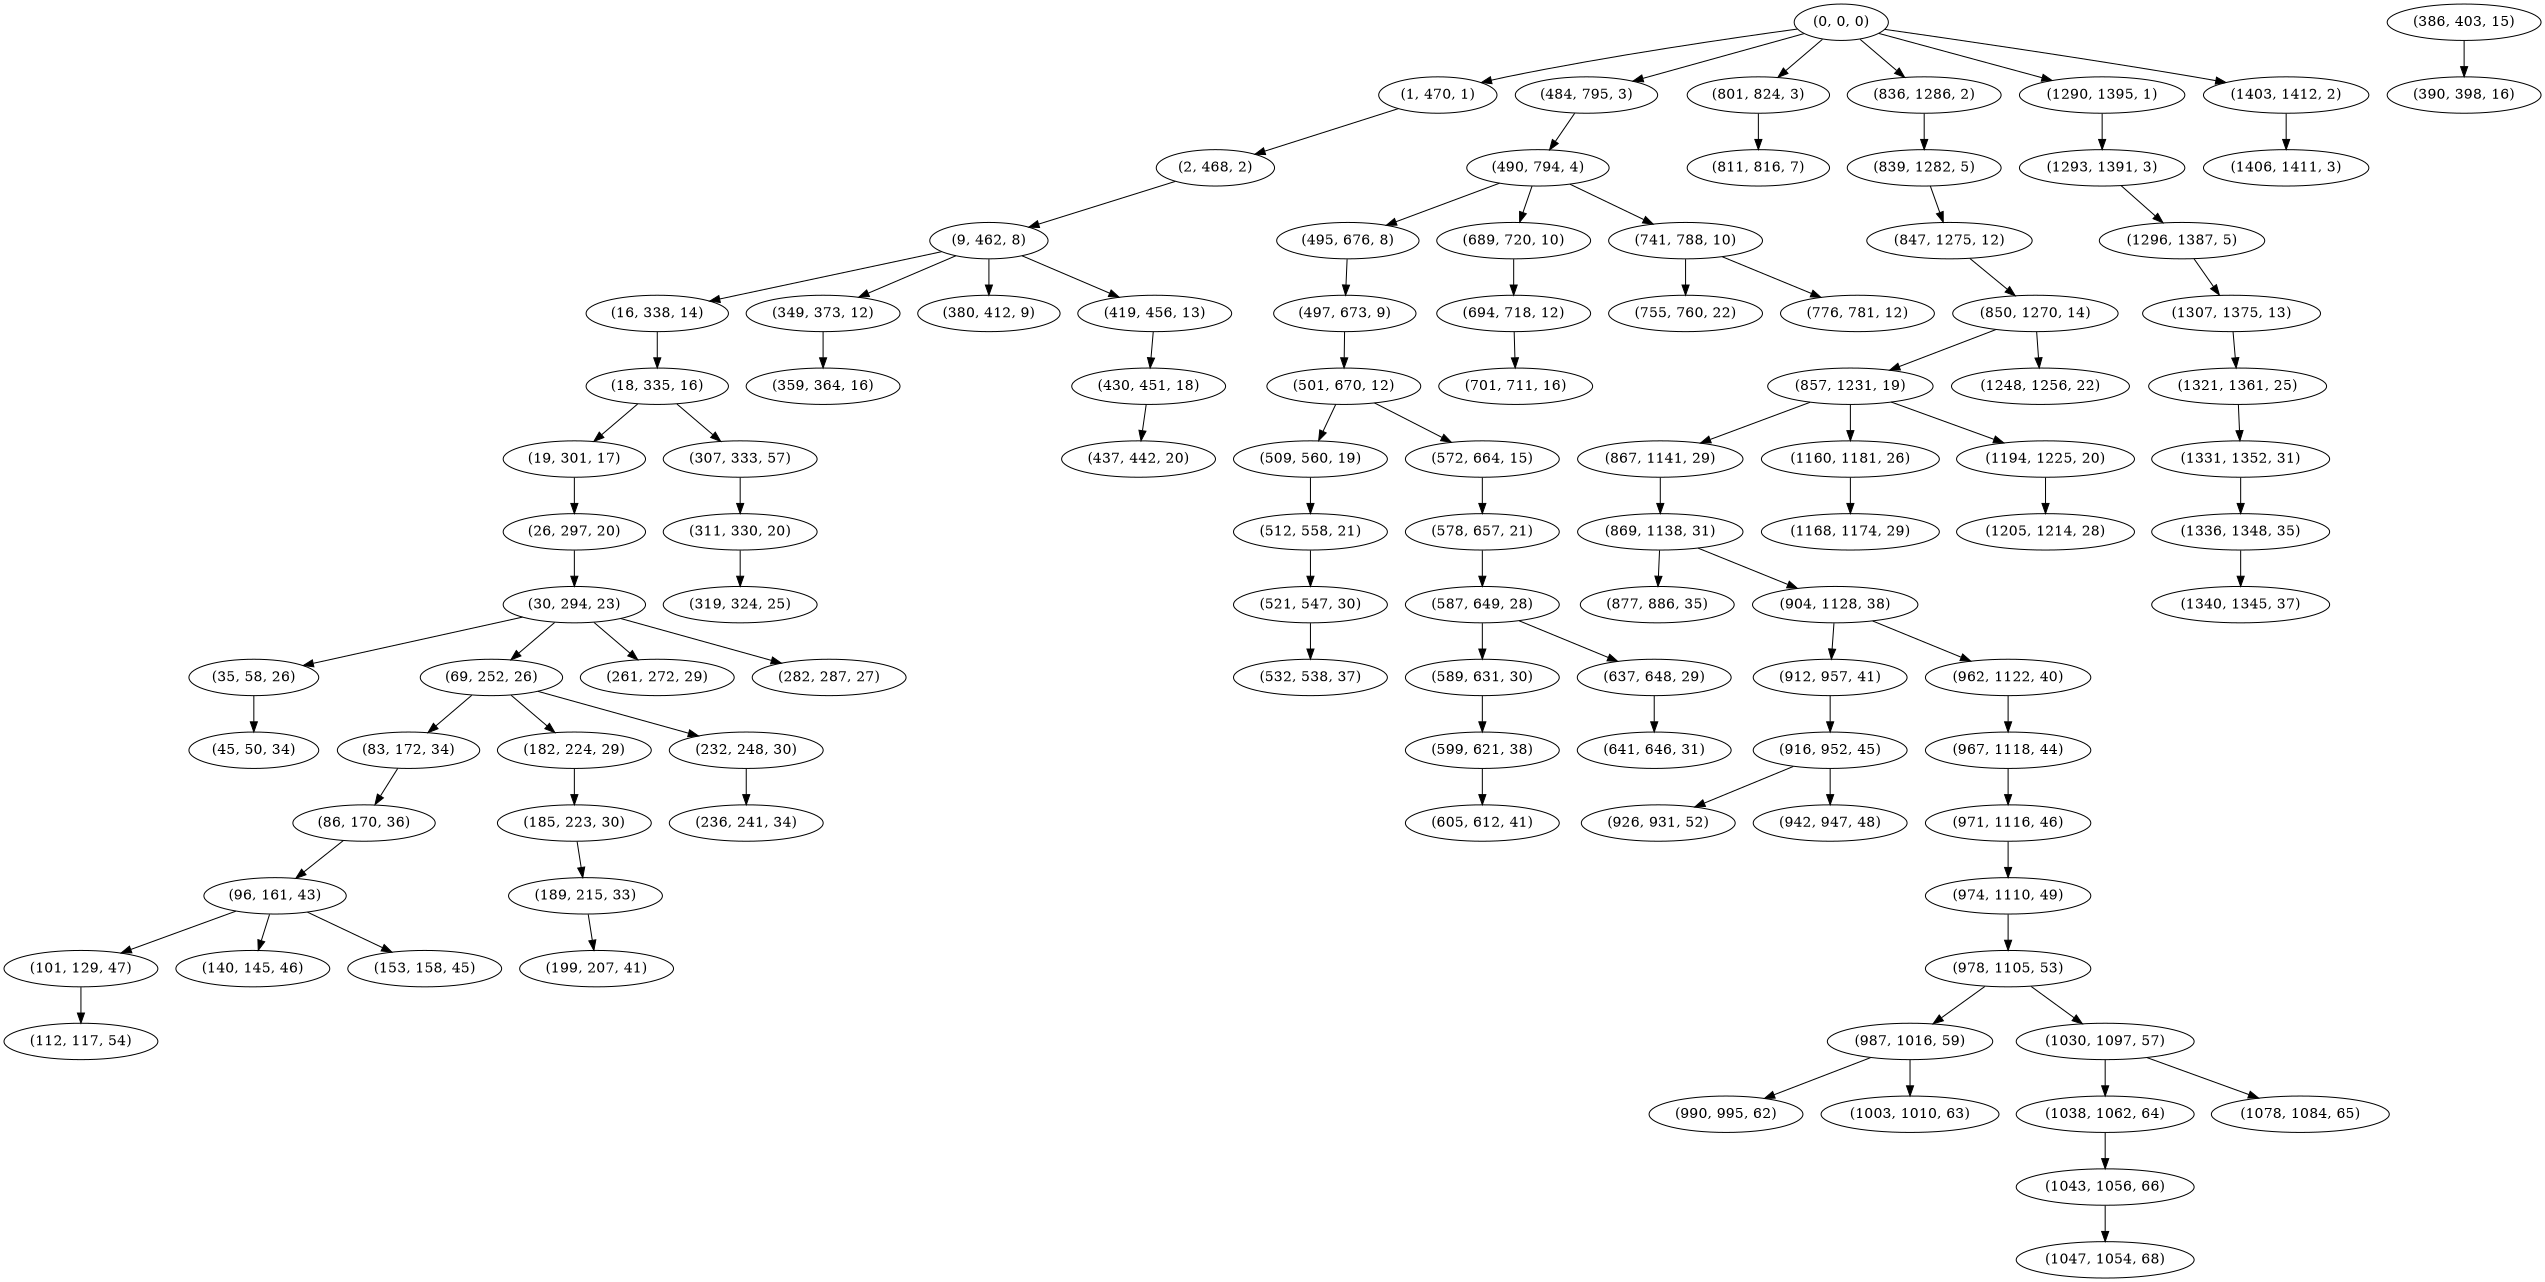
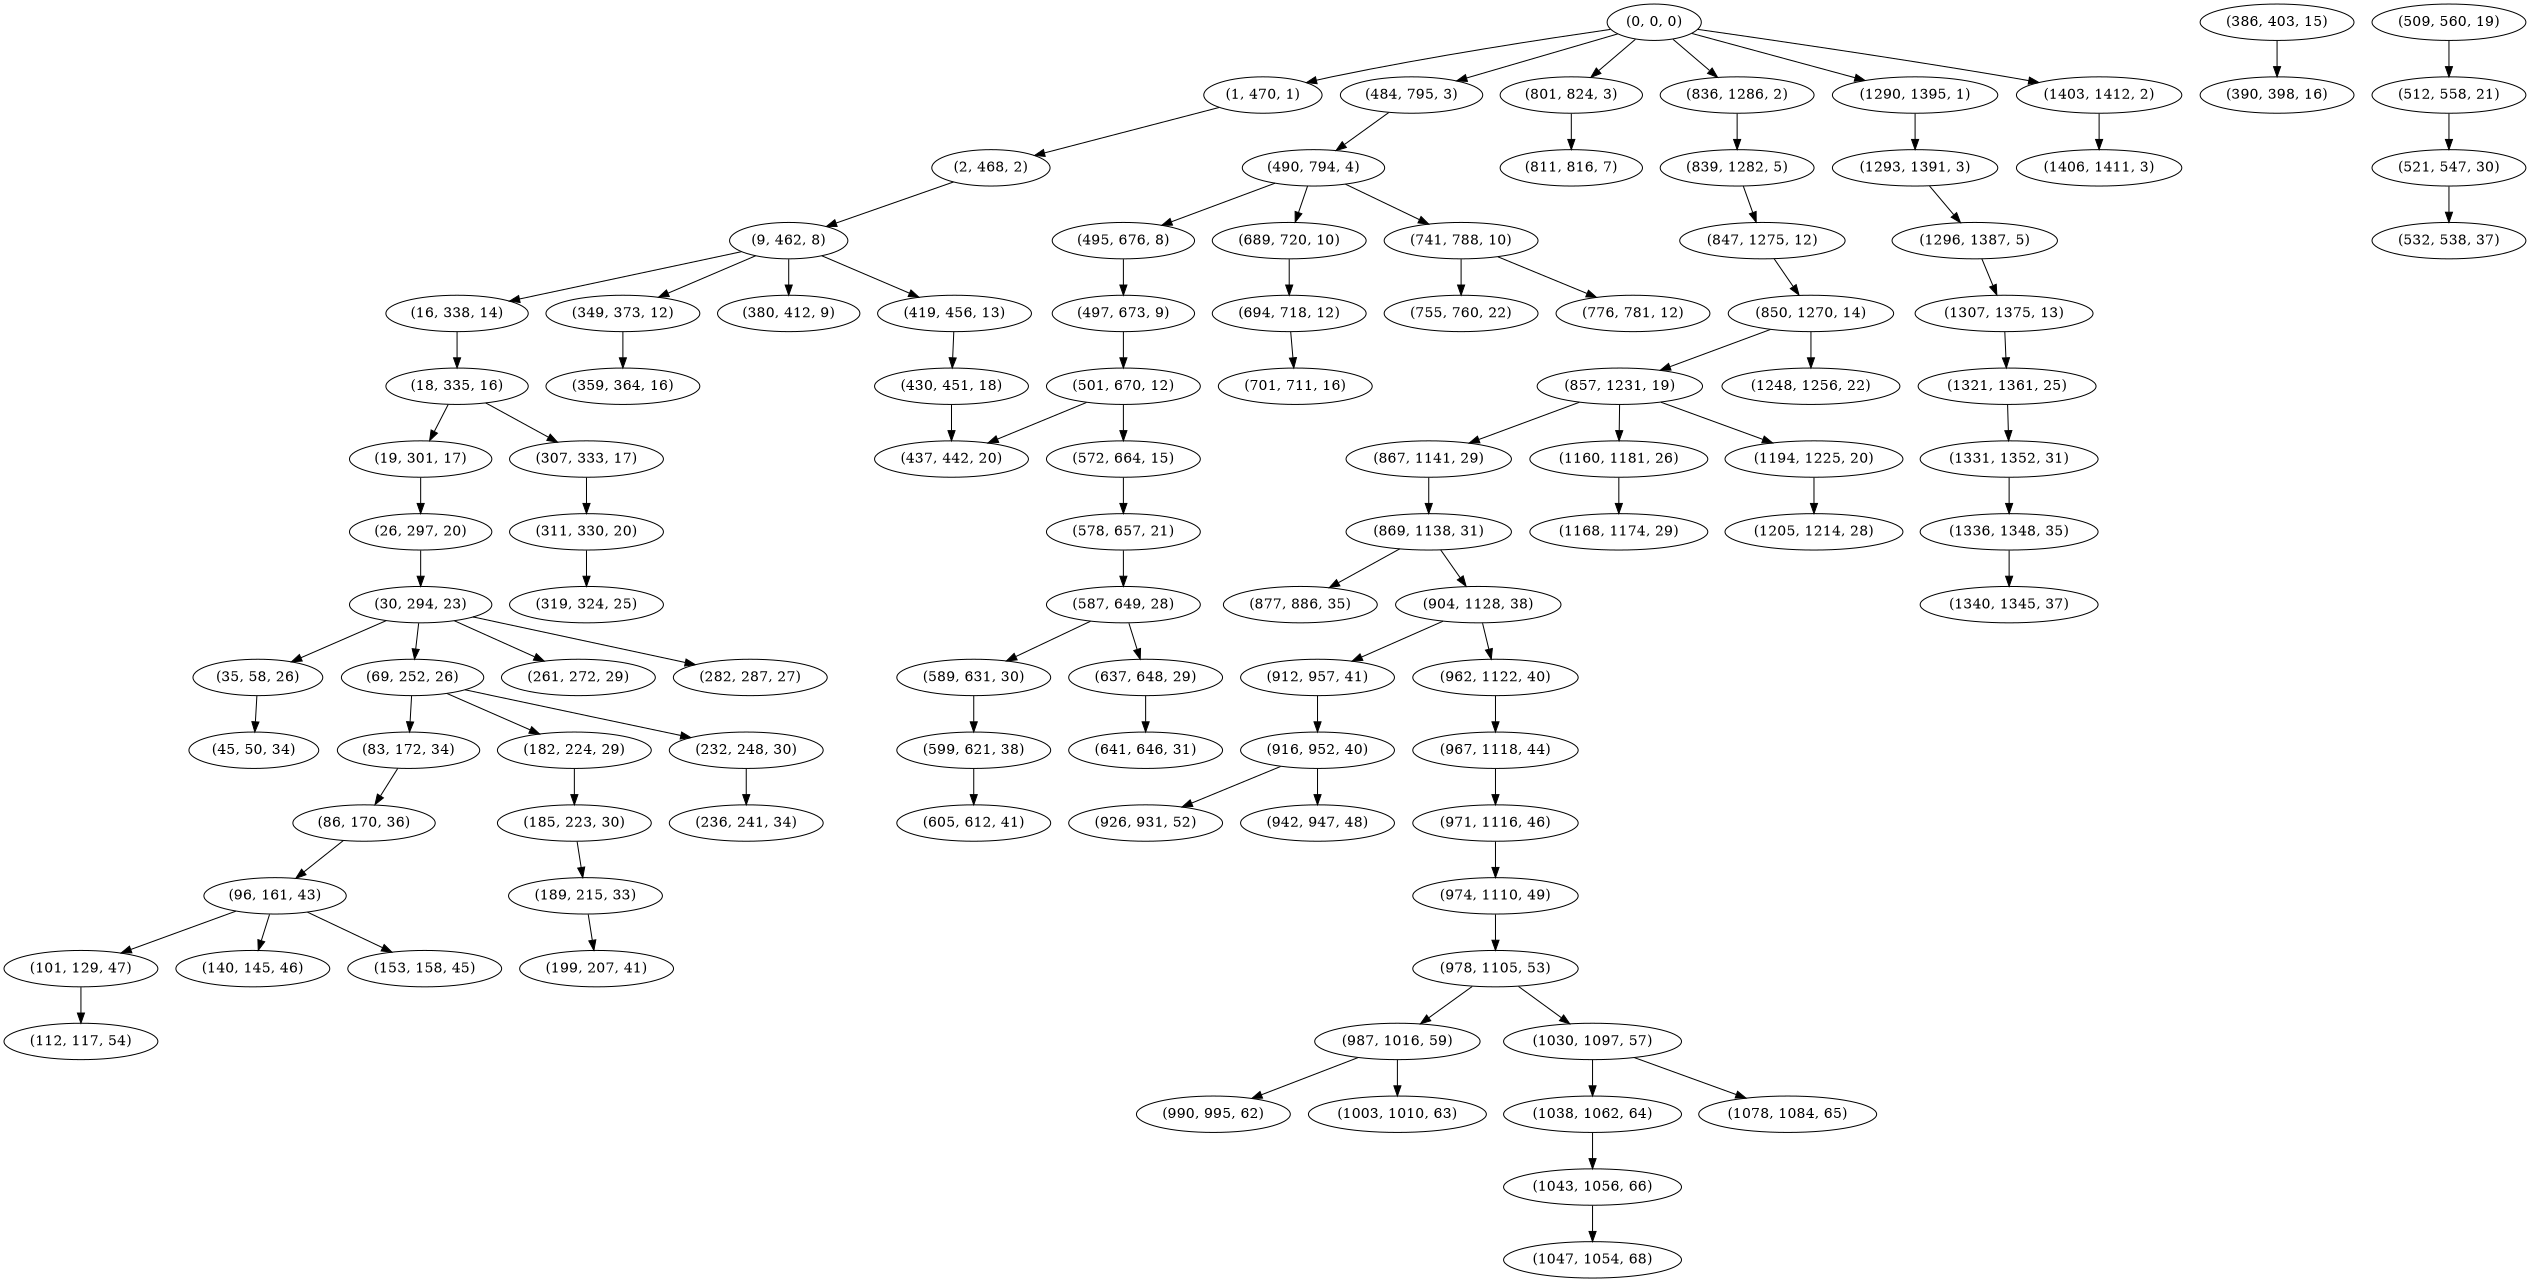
(1329, 418) -> (1042, 421)
(740, 459) -> (586, 459)
(1830, 750) -> (1317, 750)
